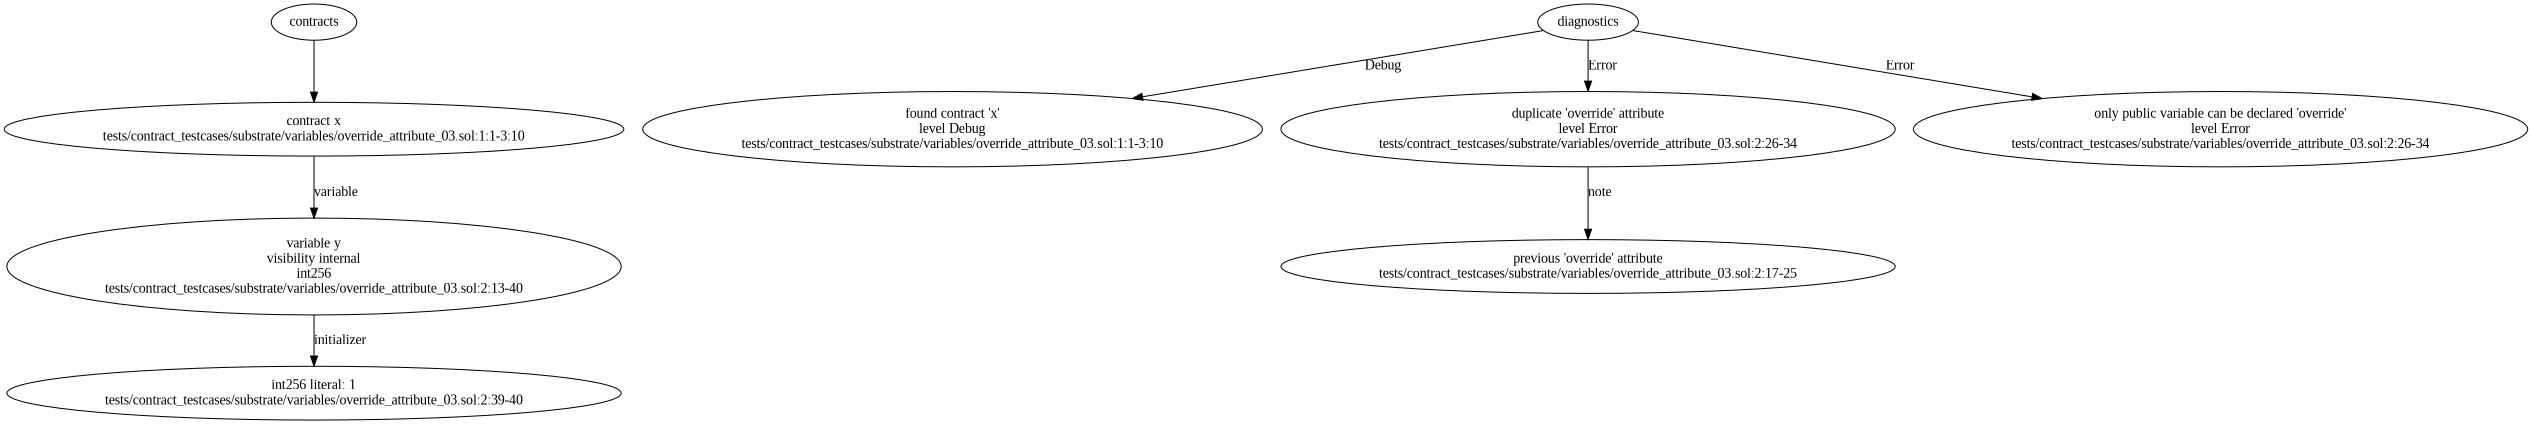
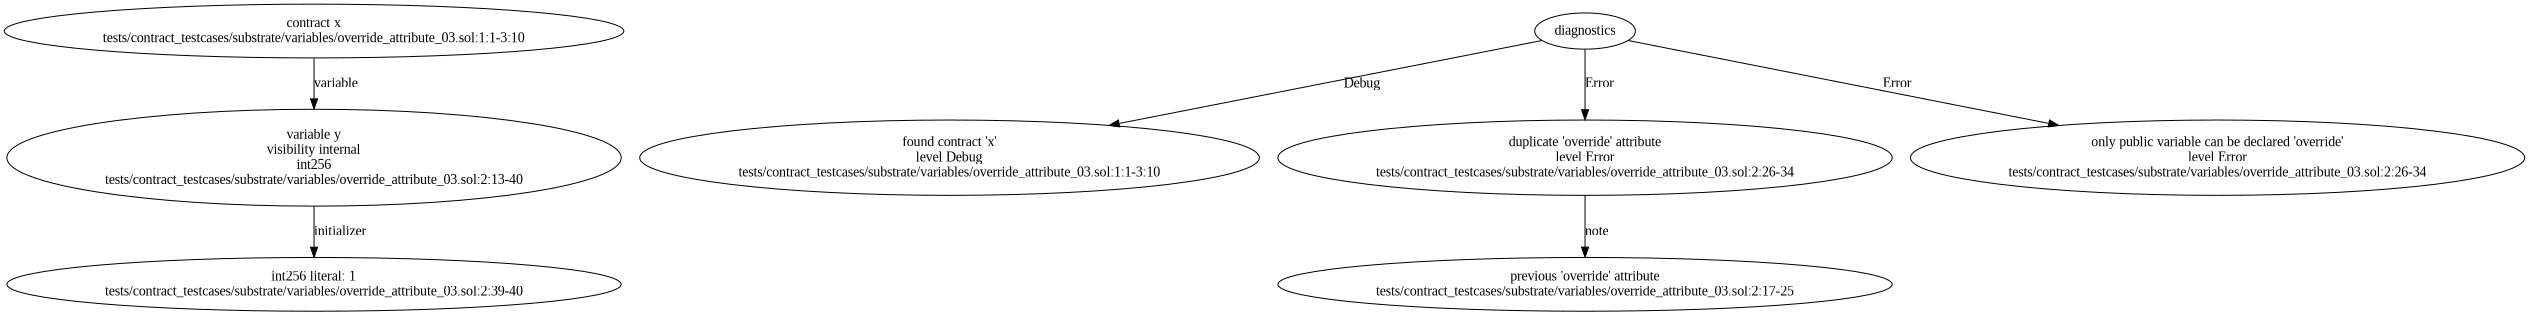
(314, 22) -> none
